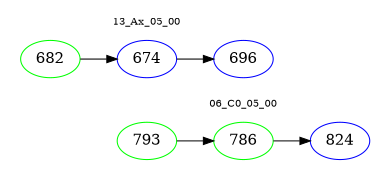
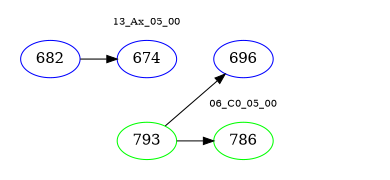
(50, 59) -> (50, 59)
(190, 59) -> (191, 103)
(340, 141) -> none
